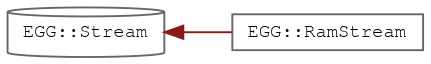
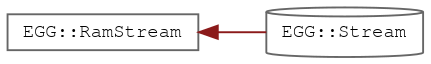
(208, 32) -> (242, 32)
